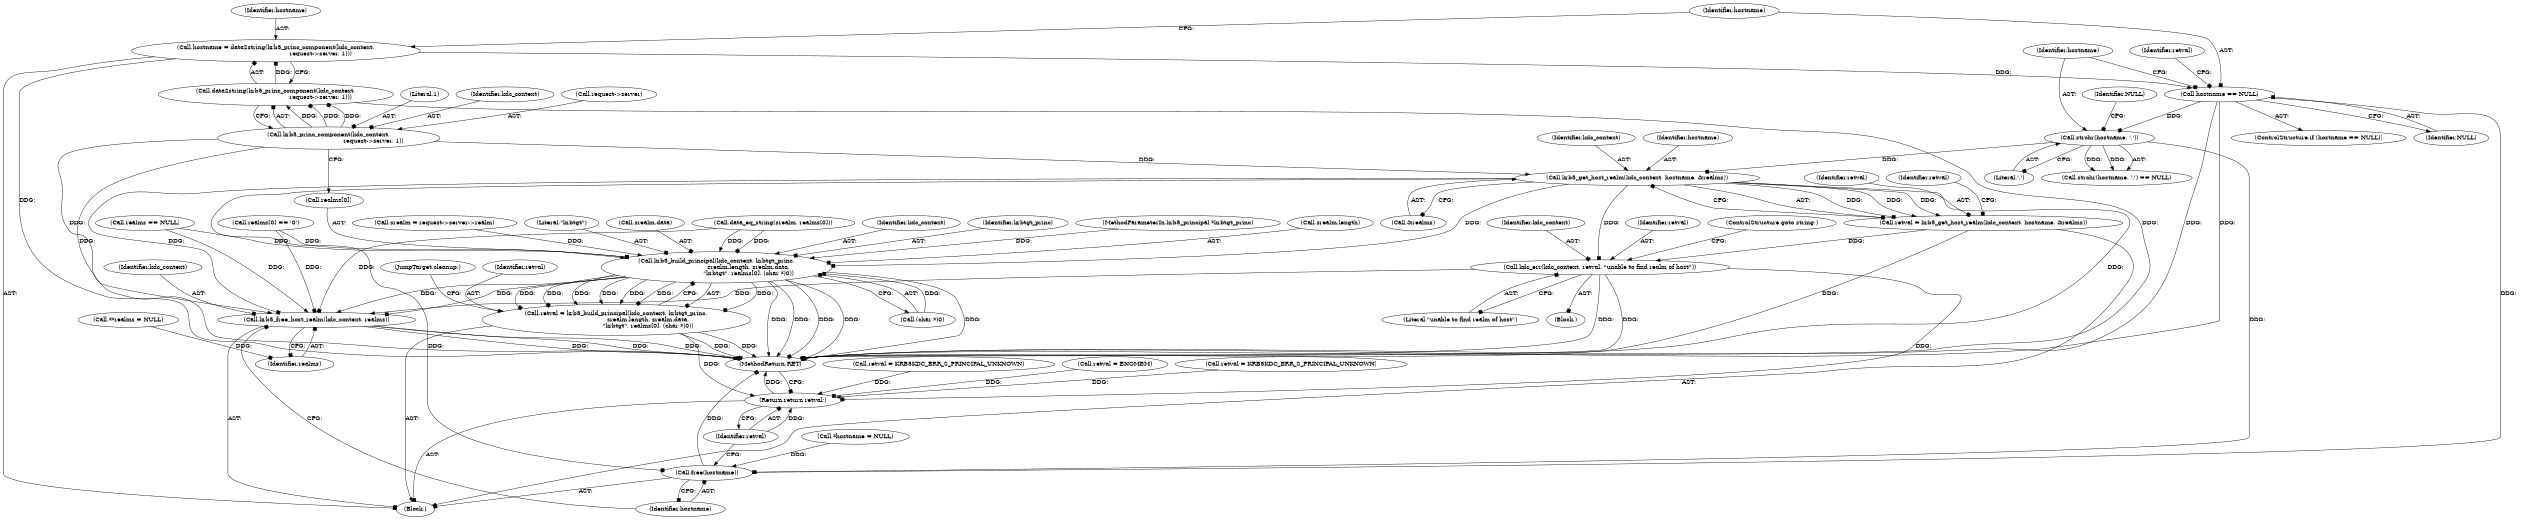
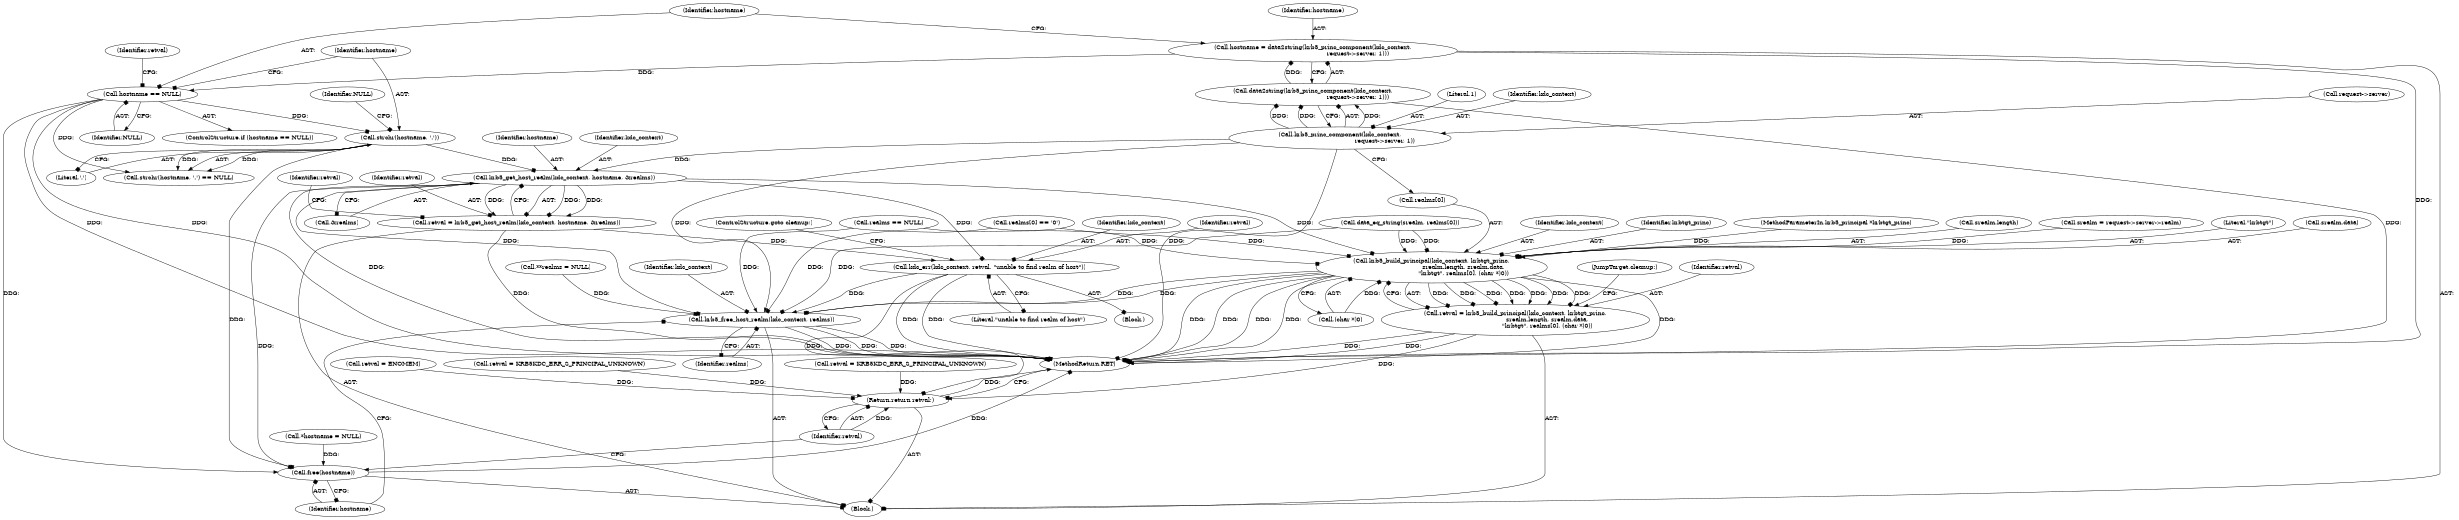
none -> (56, 147)
(1772, 223) -> (764, 223)
(212, 343) -> (624, 305)
